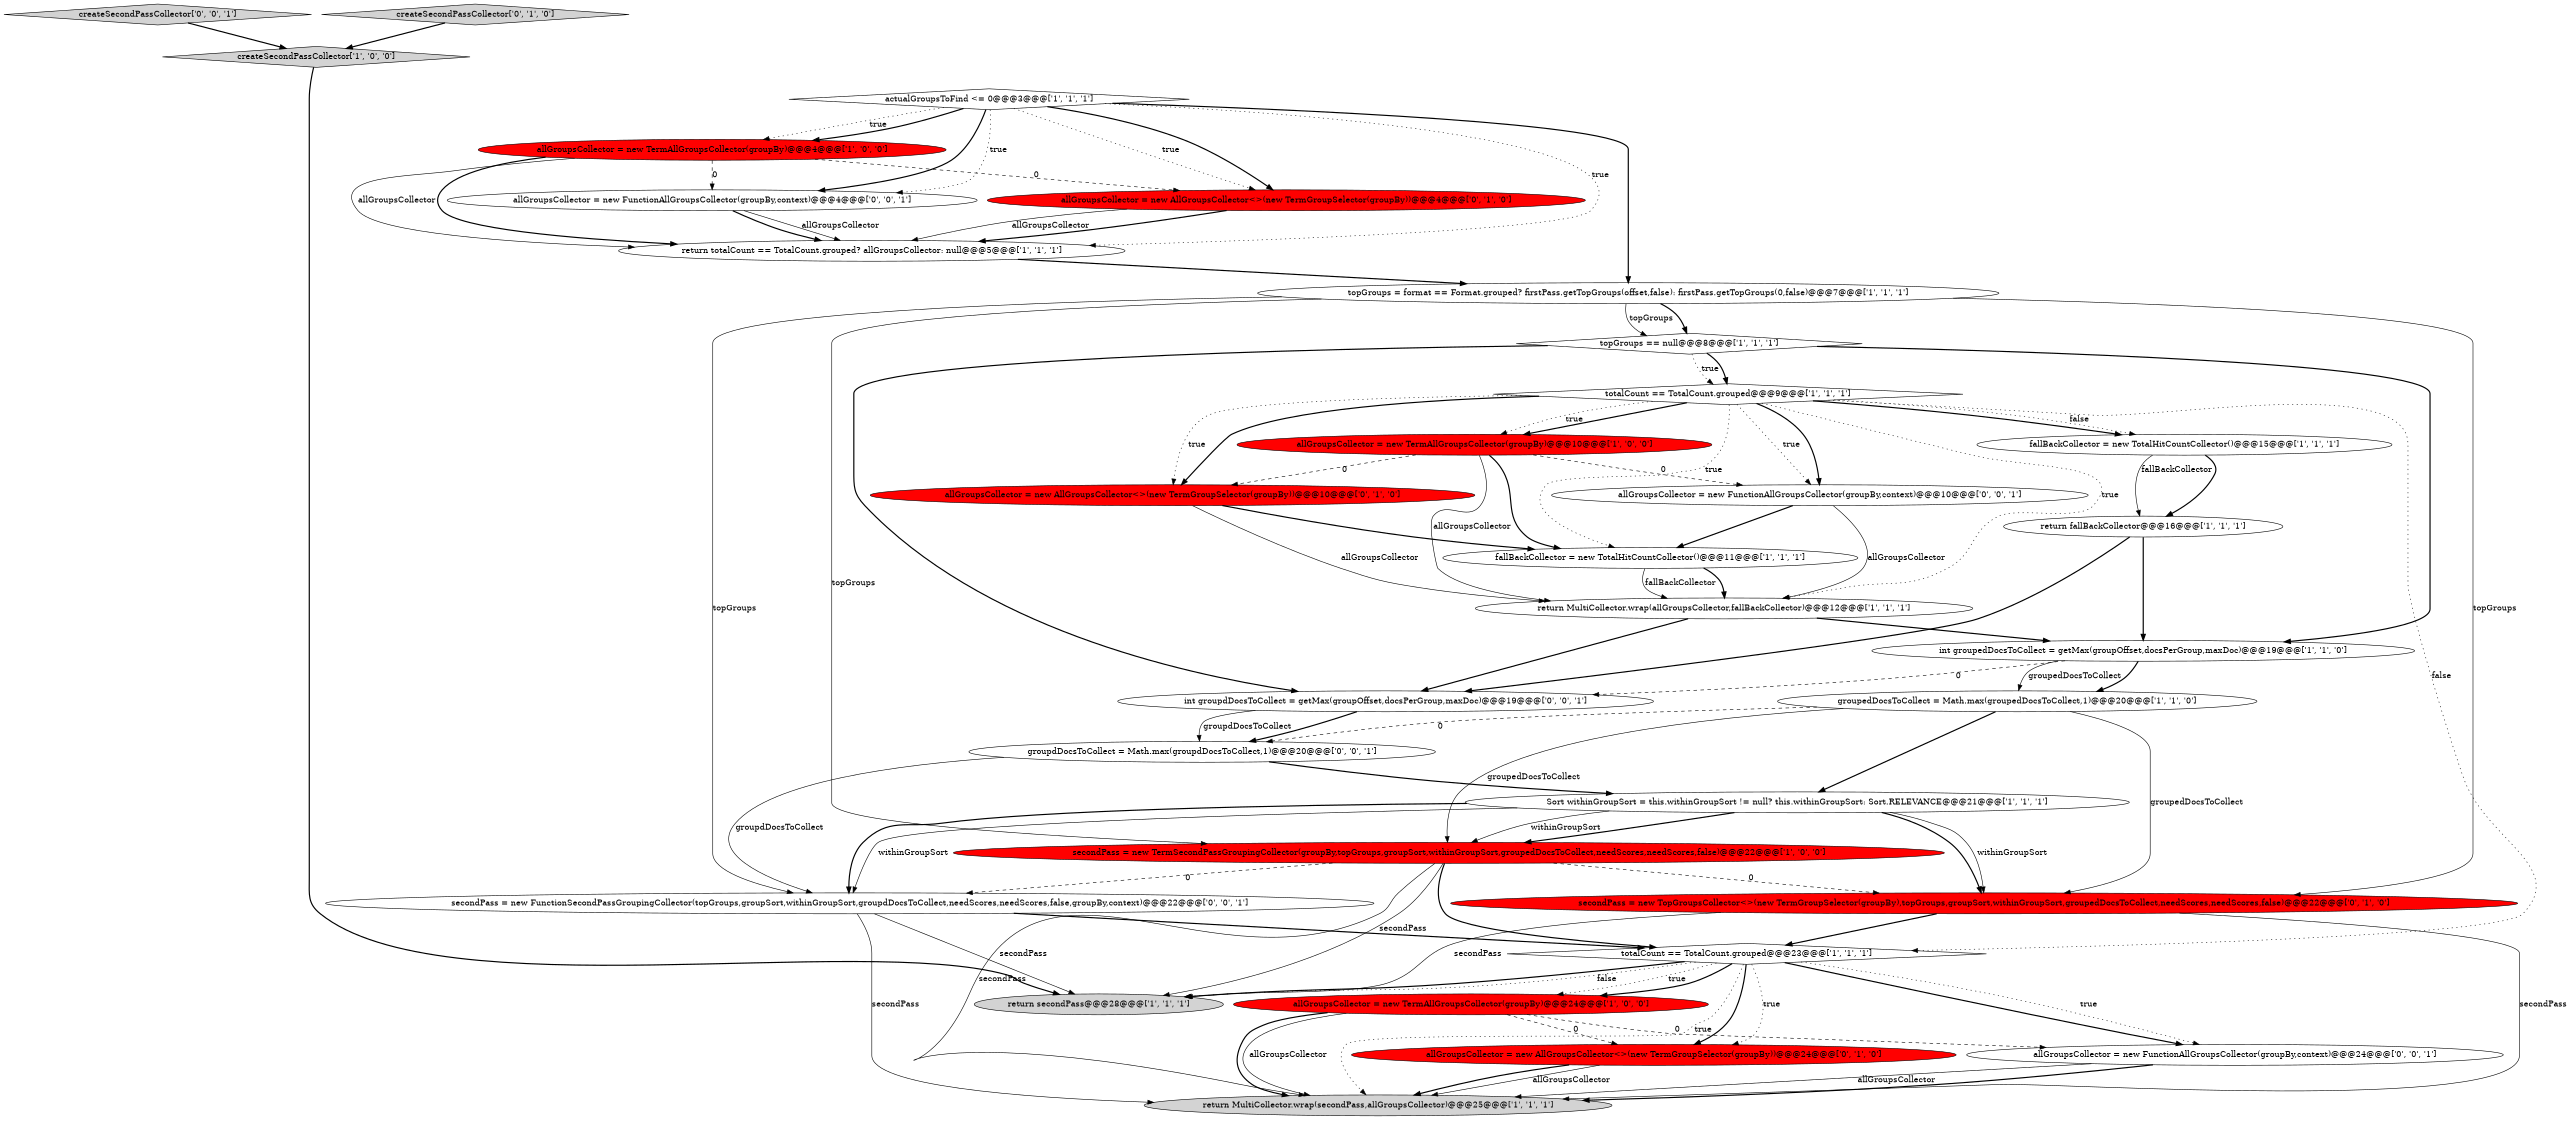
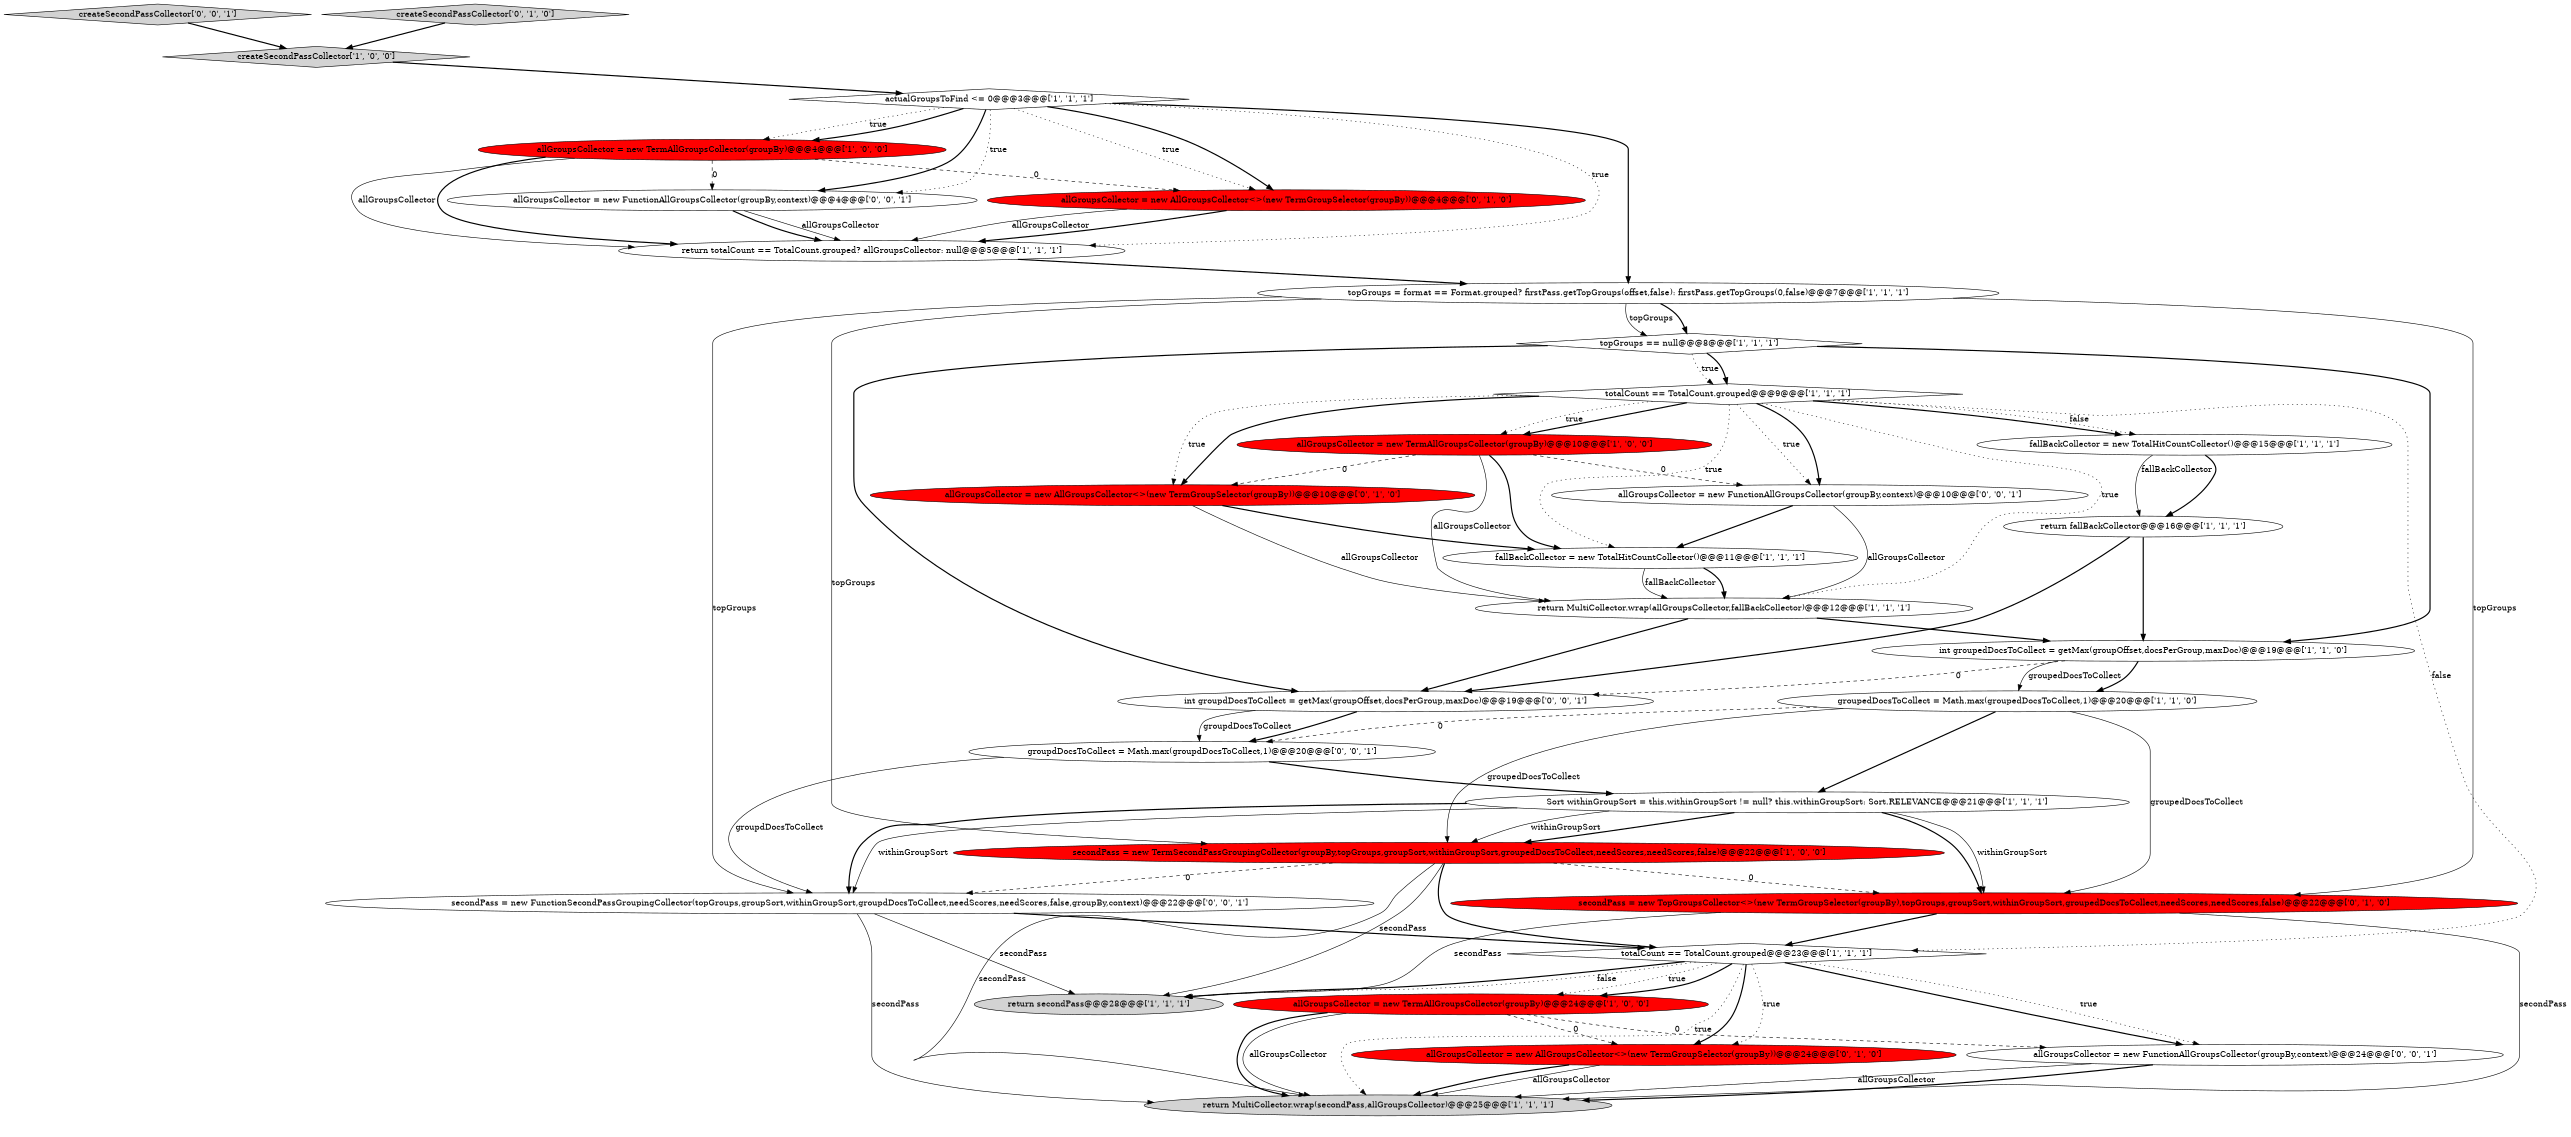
(309, 865) -> (644, 78)
